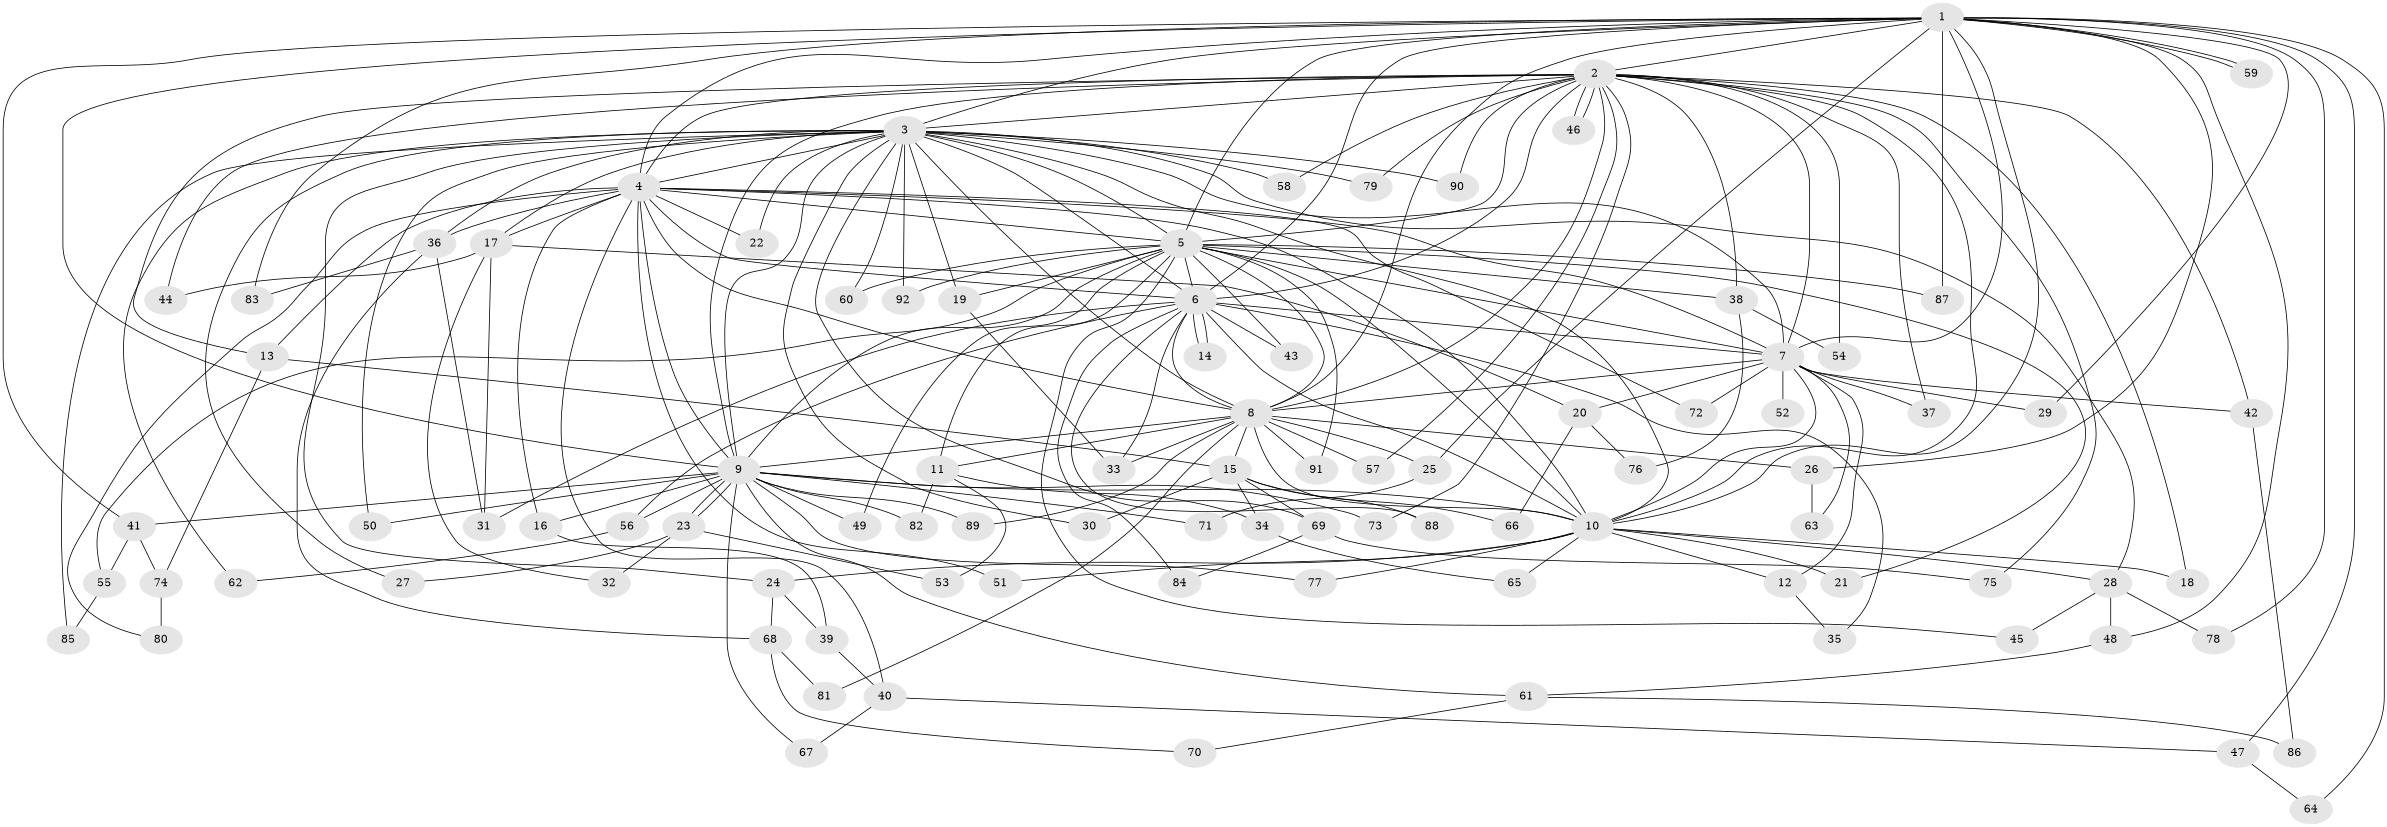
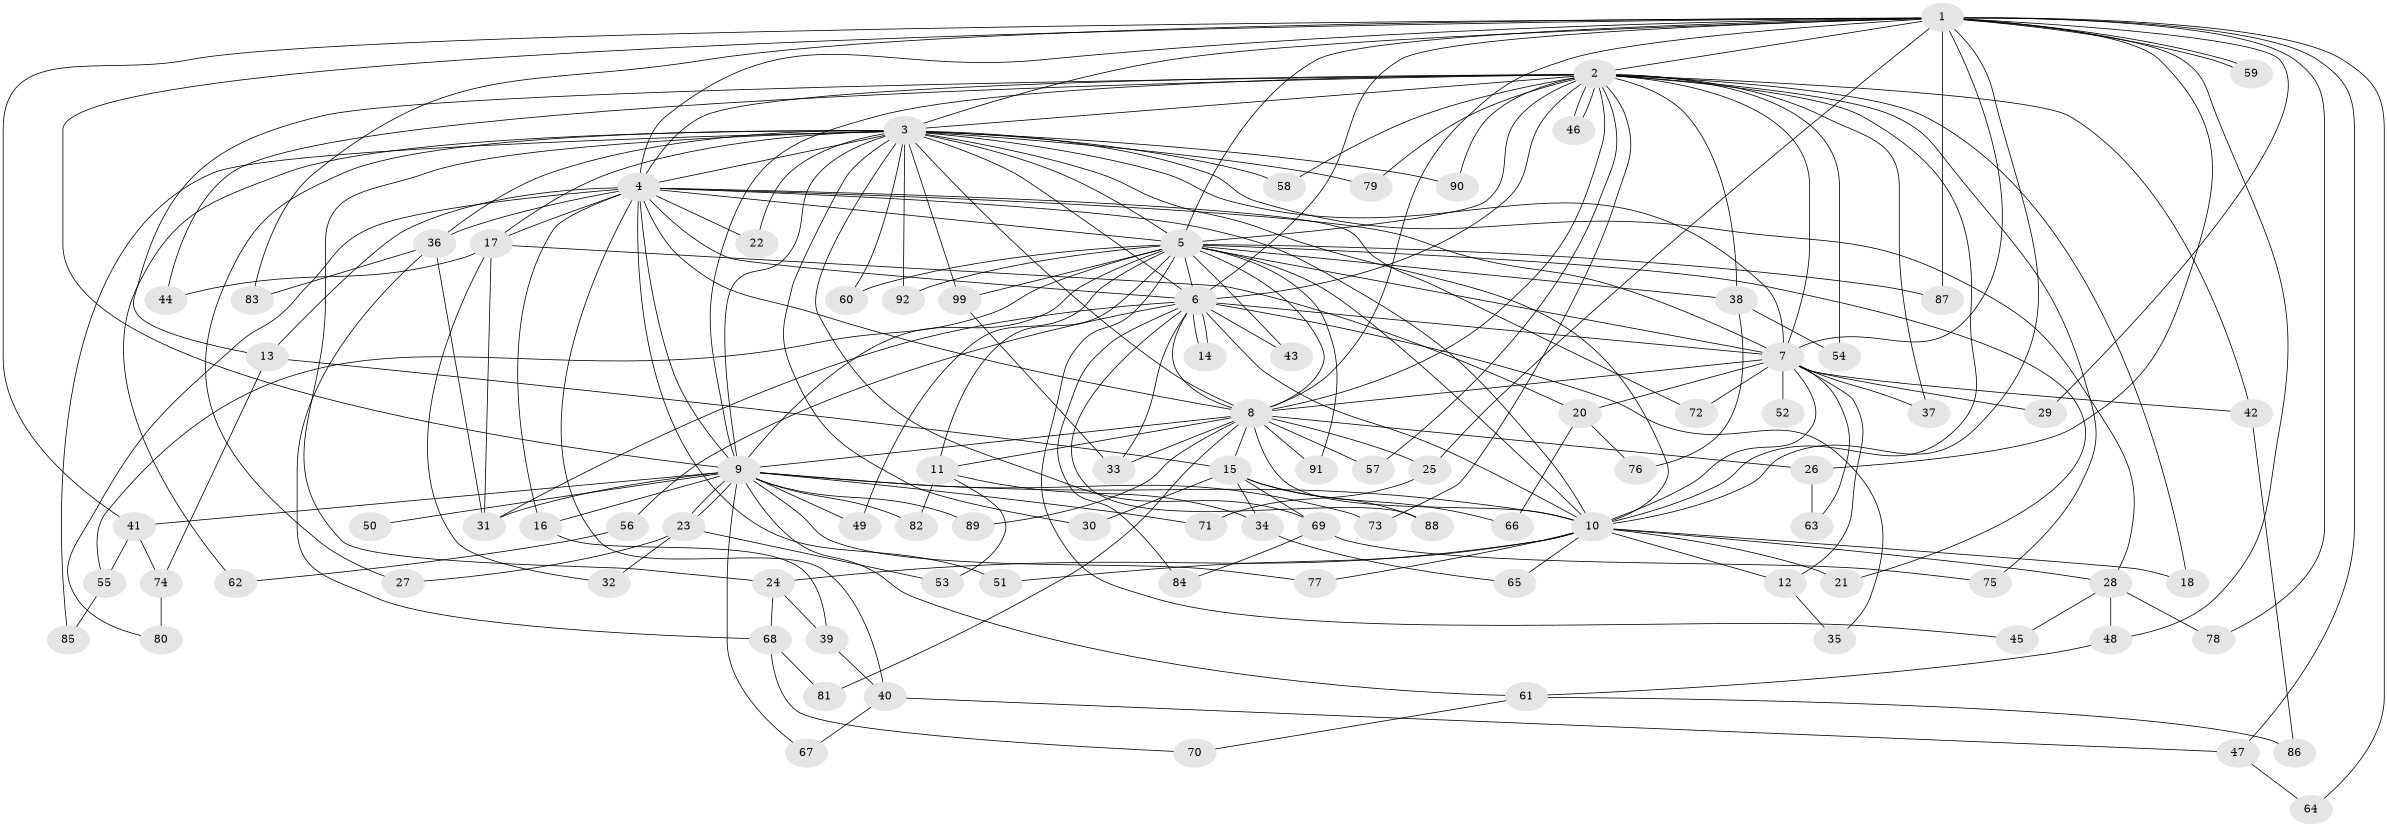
(491, 173) -> none
(960, 300) -> (960, 300)
(683, 498) -> (608, 489)
